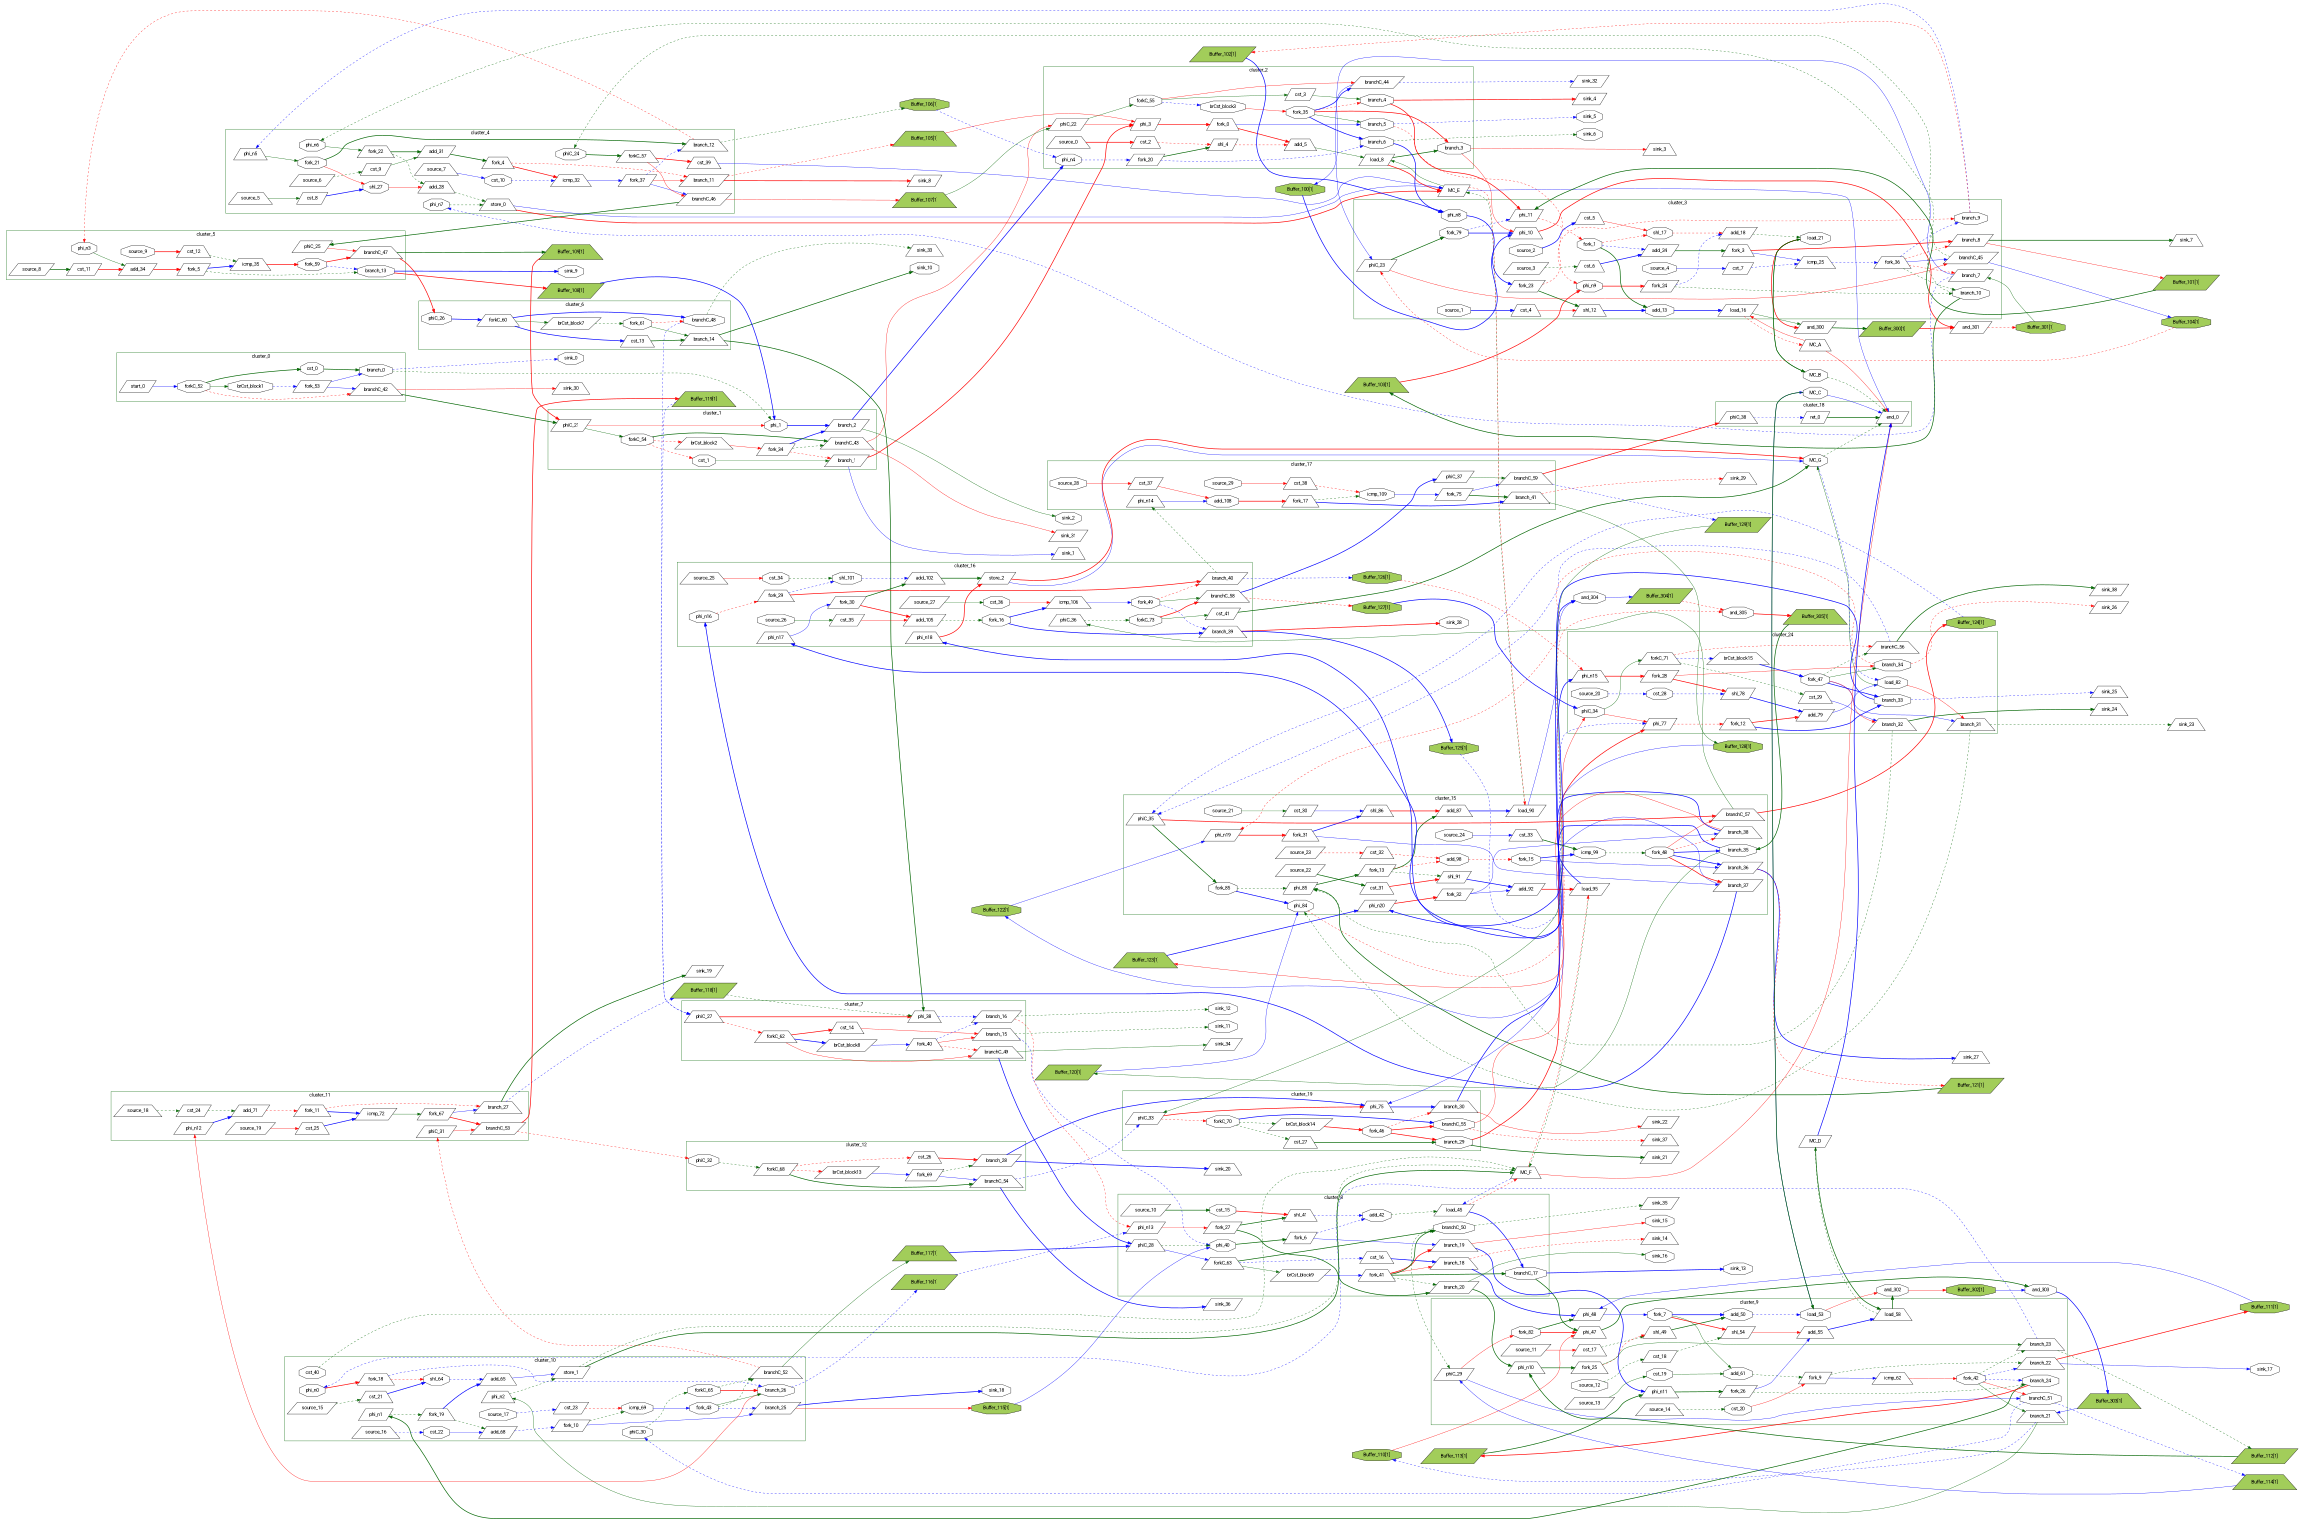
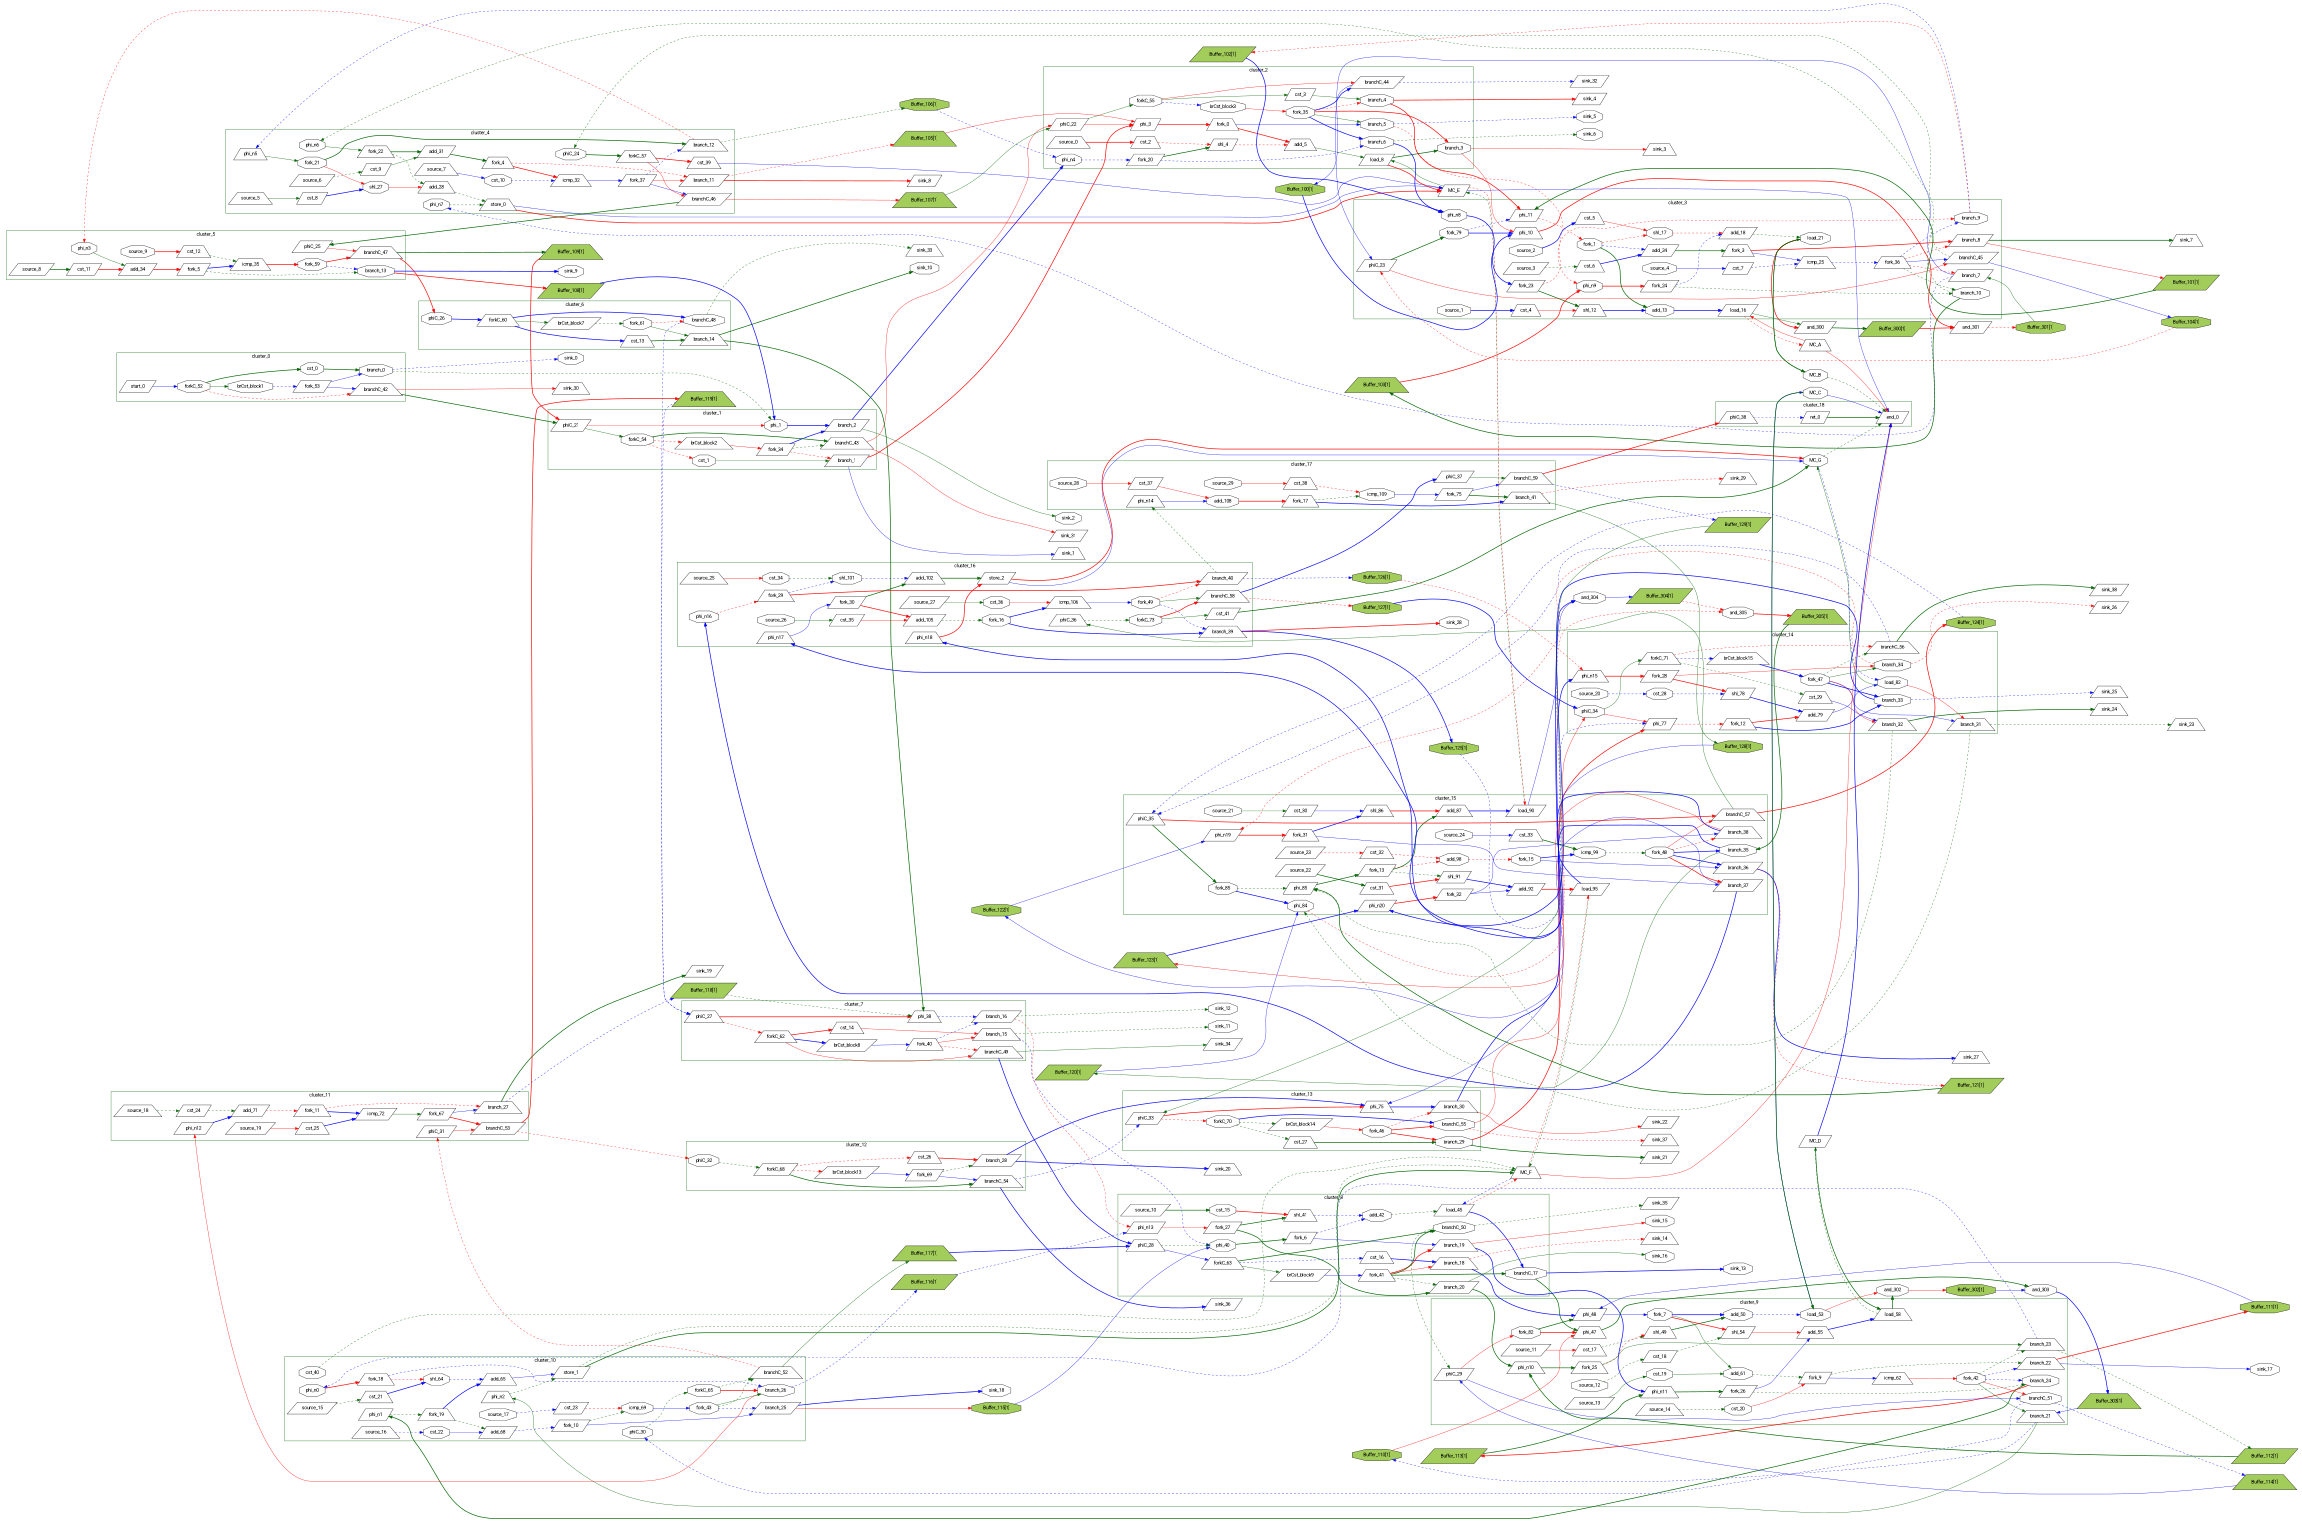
(1783, 635) -> (1783, 635)
(1302, 1095) -> (1302, 1095)
(1342, 1128) -> (1342, 1128)
